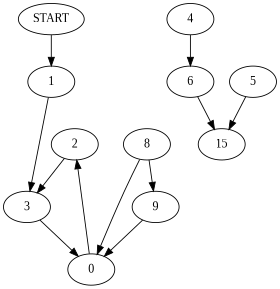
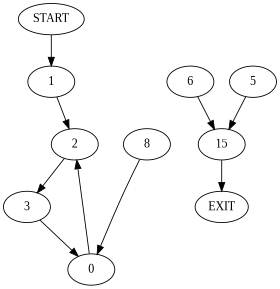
(190, 19) -> none
(40, 140) -> (61, 109)
(156, 207) -> none
none -> (222, 207)
